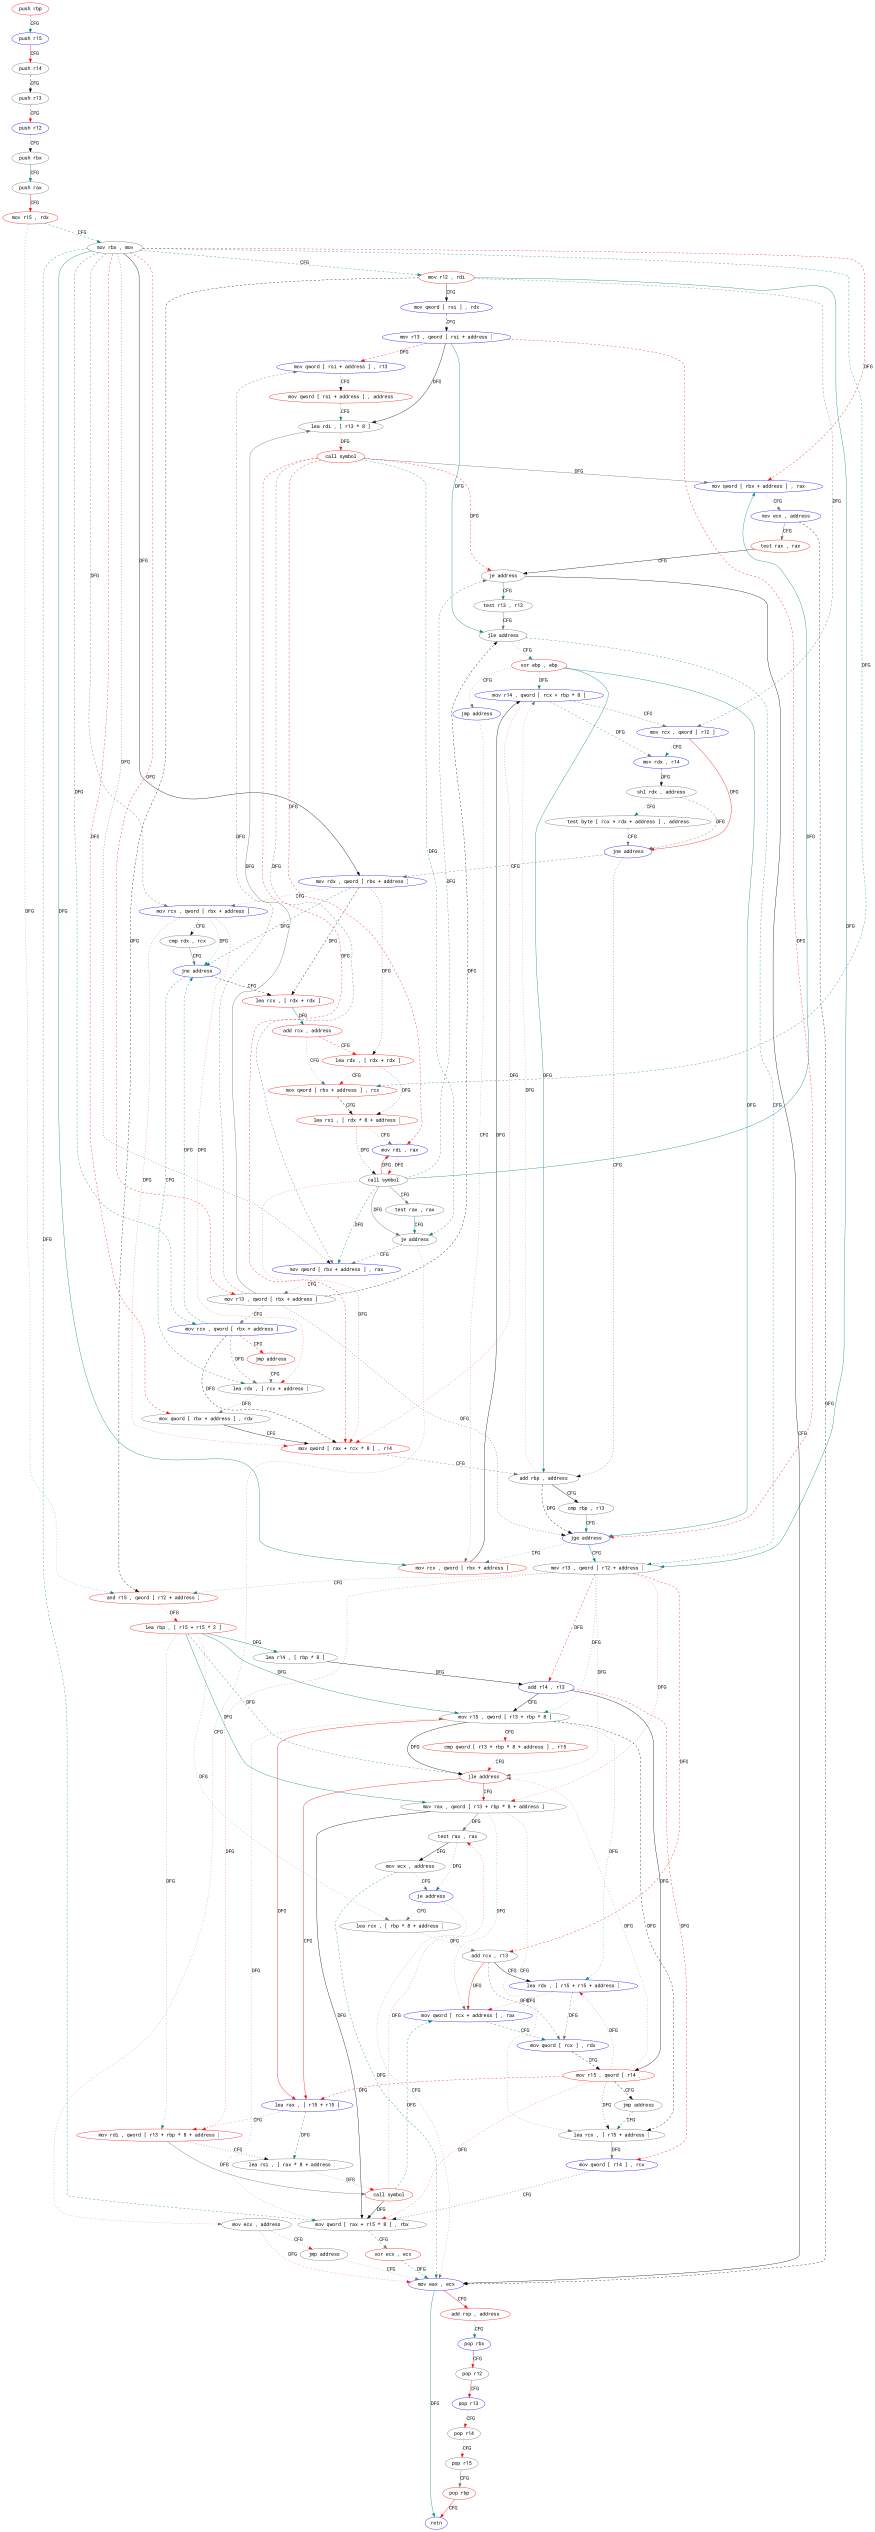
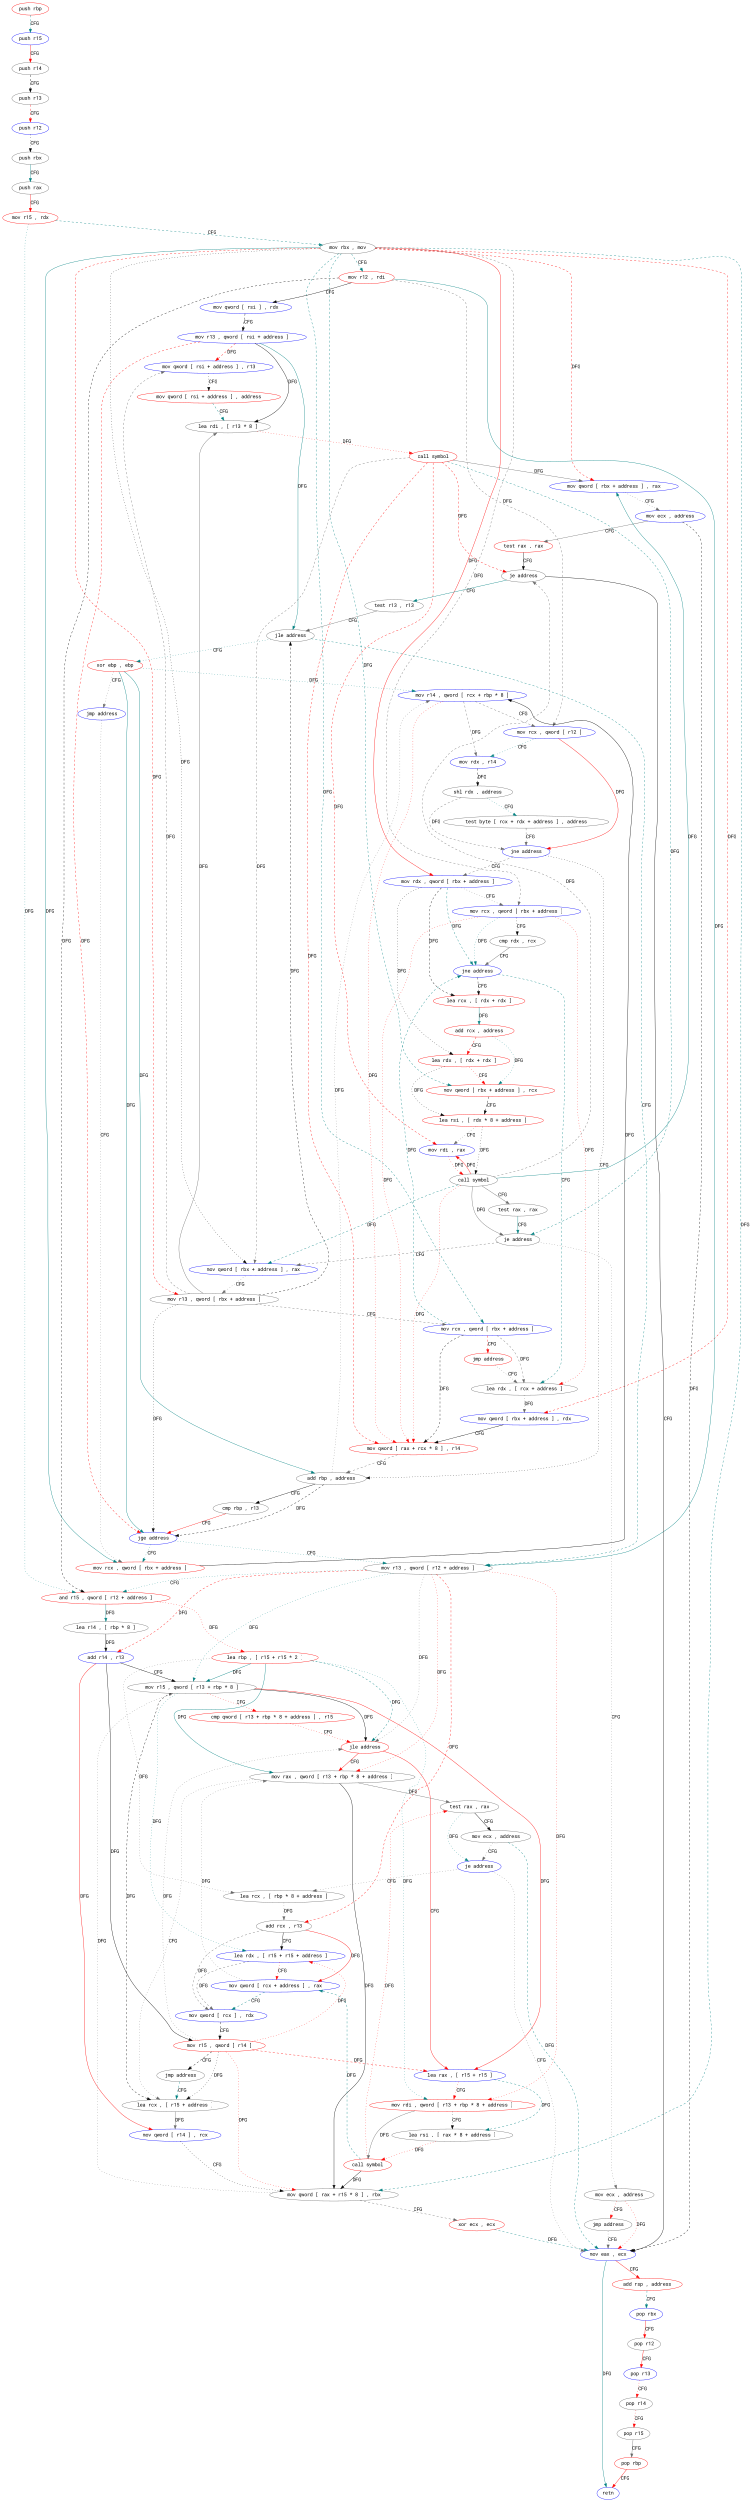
(140, 641) -> (478, 533)
(315, 1061) -> (519, 1061)
(206, 1419) -> (524, 1419)
(586, 1522) -> (198, 1523)
(591, 1552) -> (279, 1552)
(240, 1642) -> (106, 1611)
(676, 1907) -> (80, 1907)
(496, 1920) -> (202, 1869)
